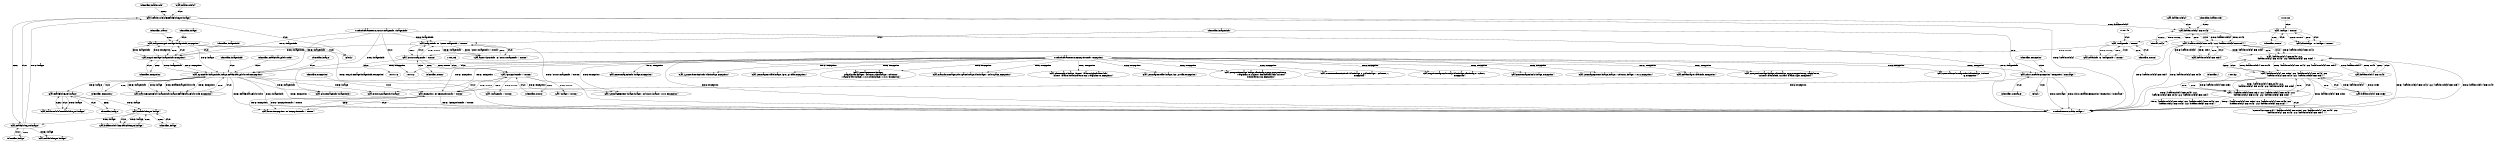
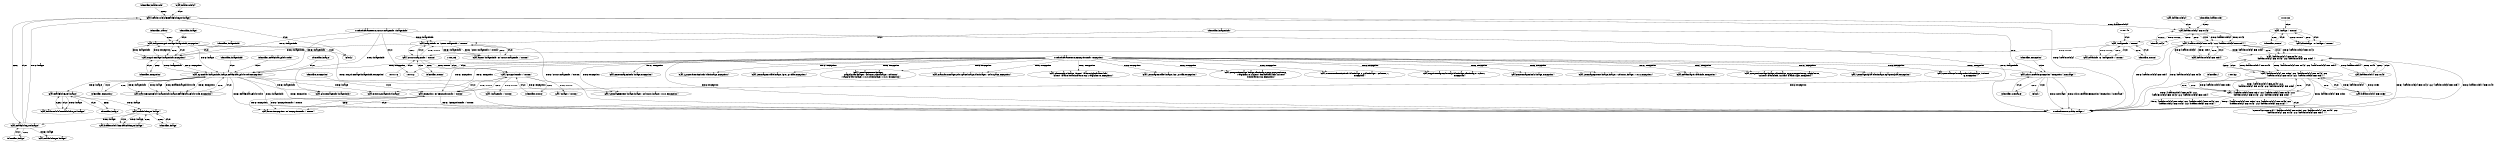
(501, 58) -> (501, 58)
(369, 63) -> (405, 67)
none -> (1881, 75)
none -> (2030, 84)
